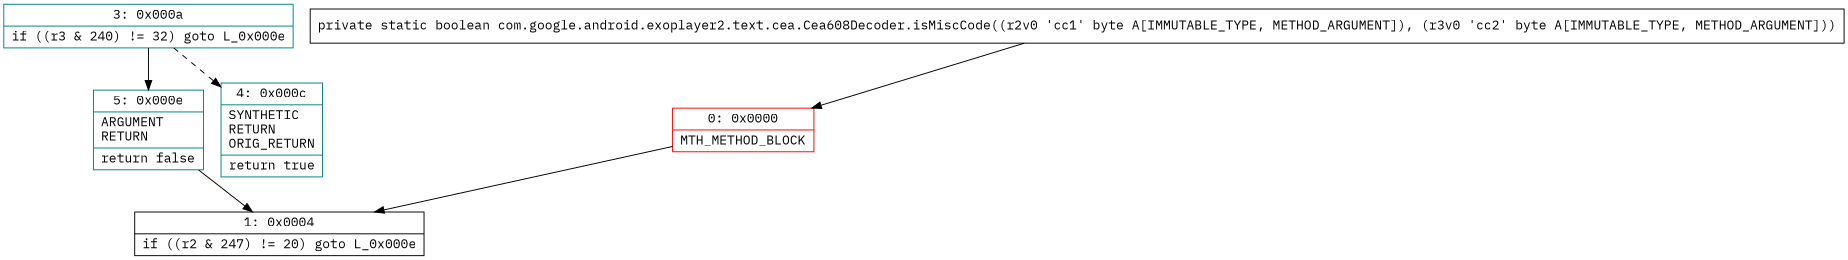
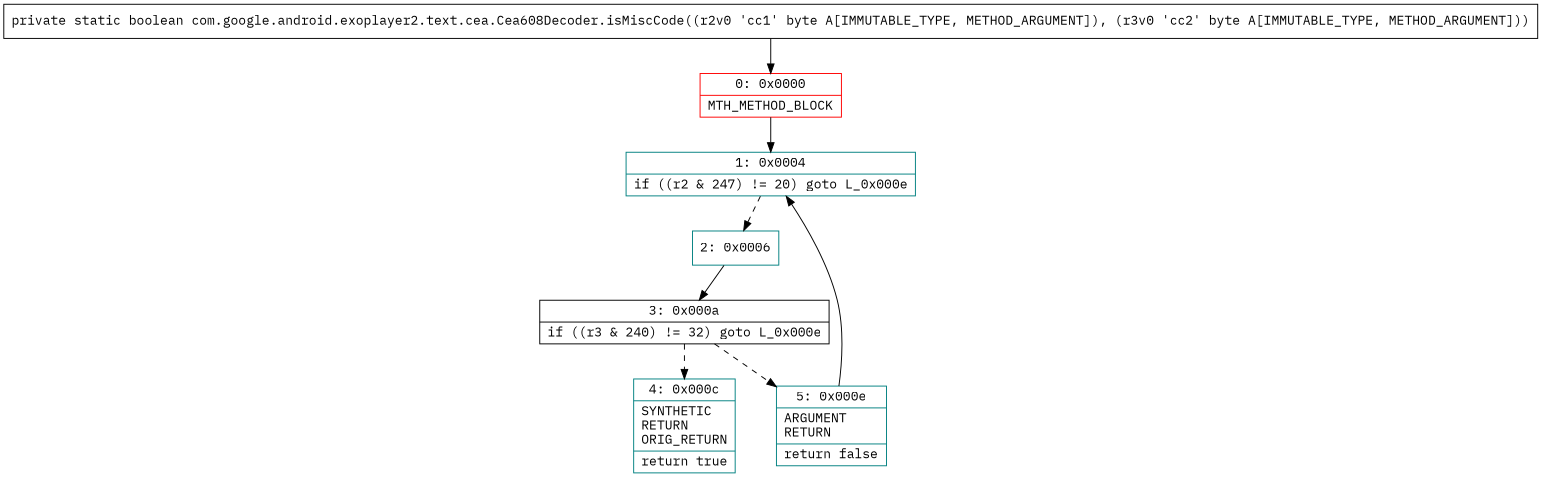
(148, 26) -> (684, 322)
(148, 64) -> (741, 363)
(279, 234) -> (771, 174)
none -> (736, 248)
